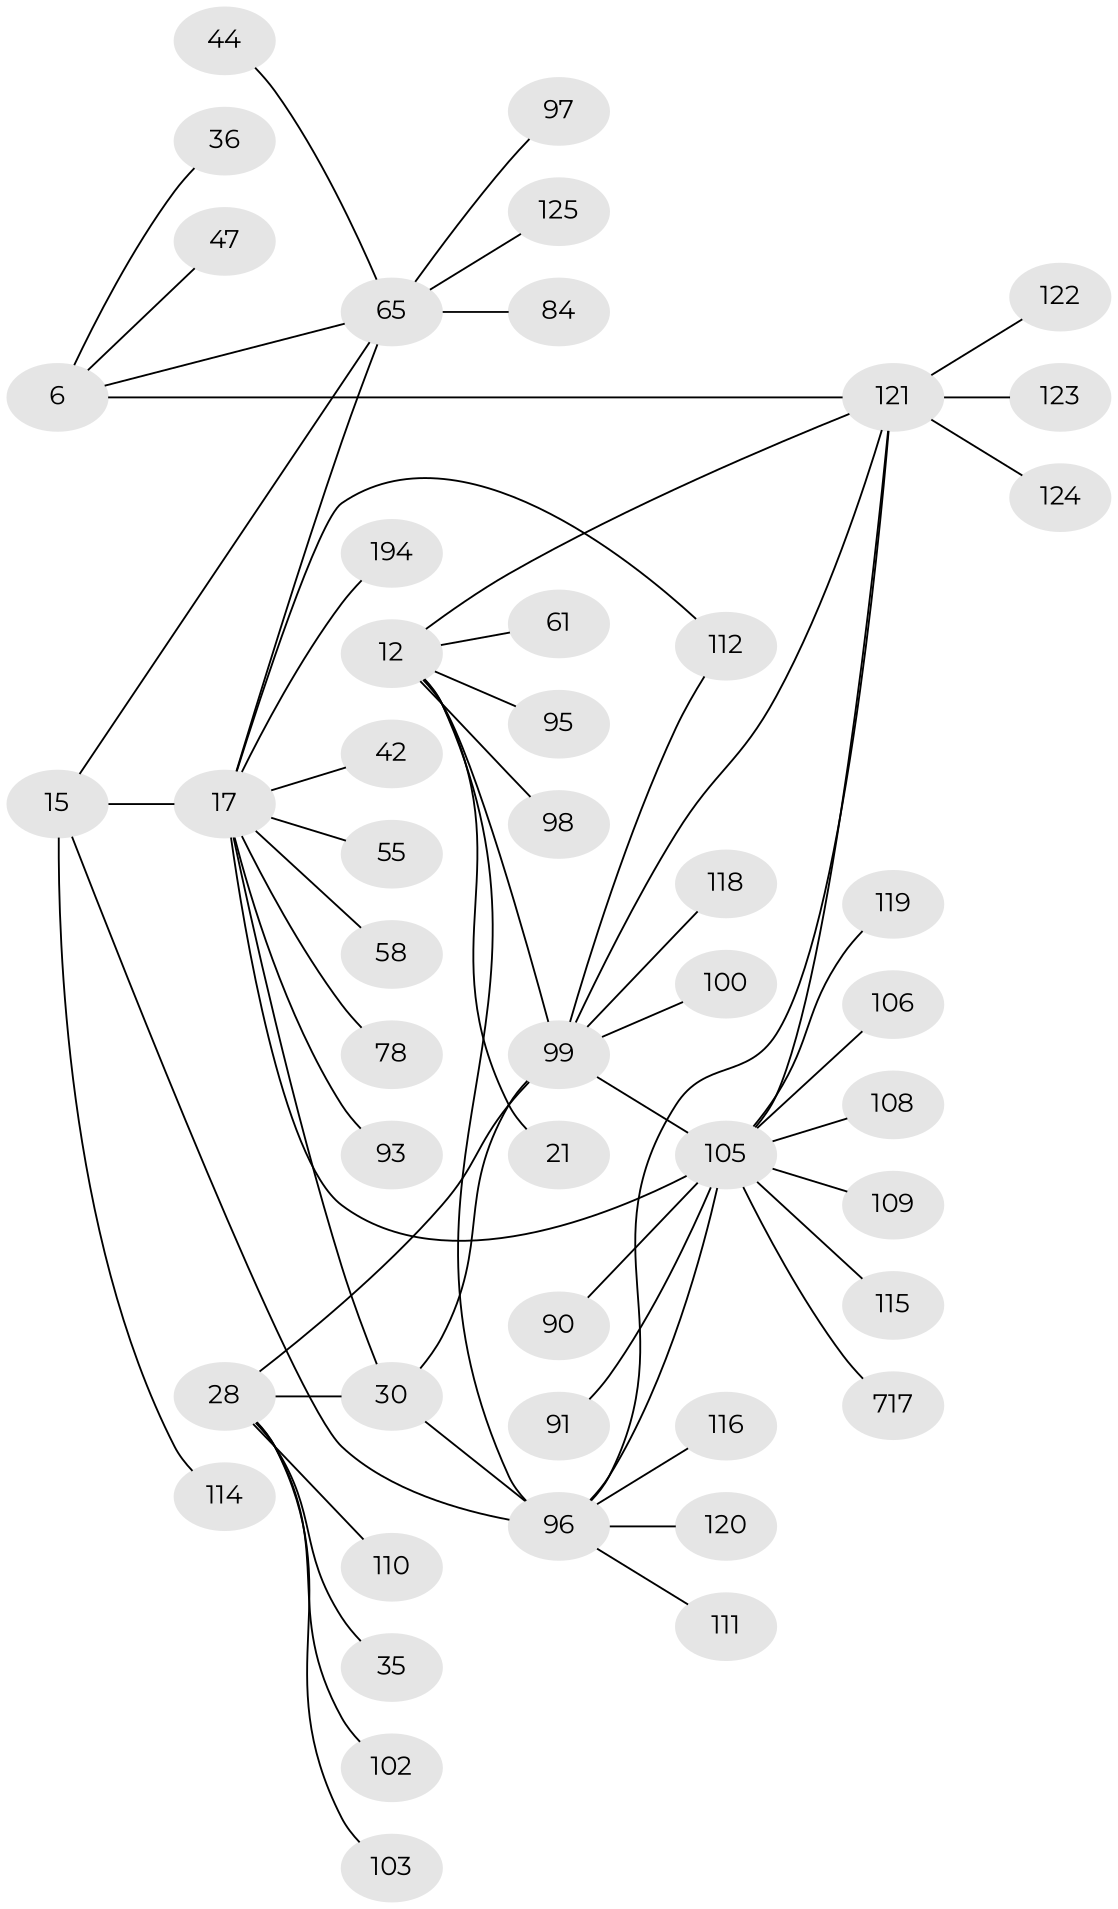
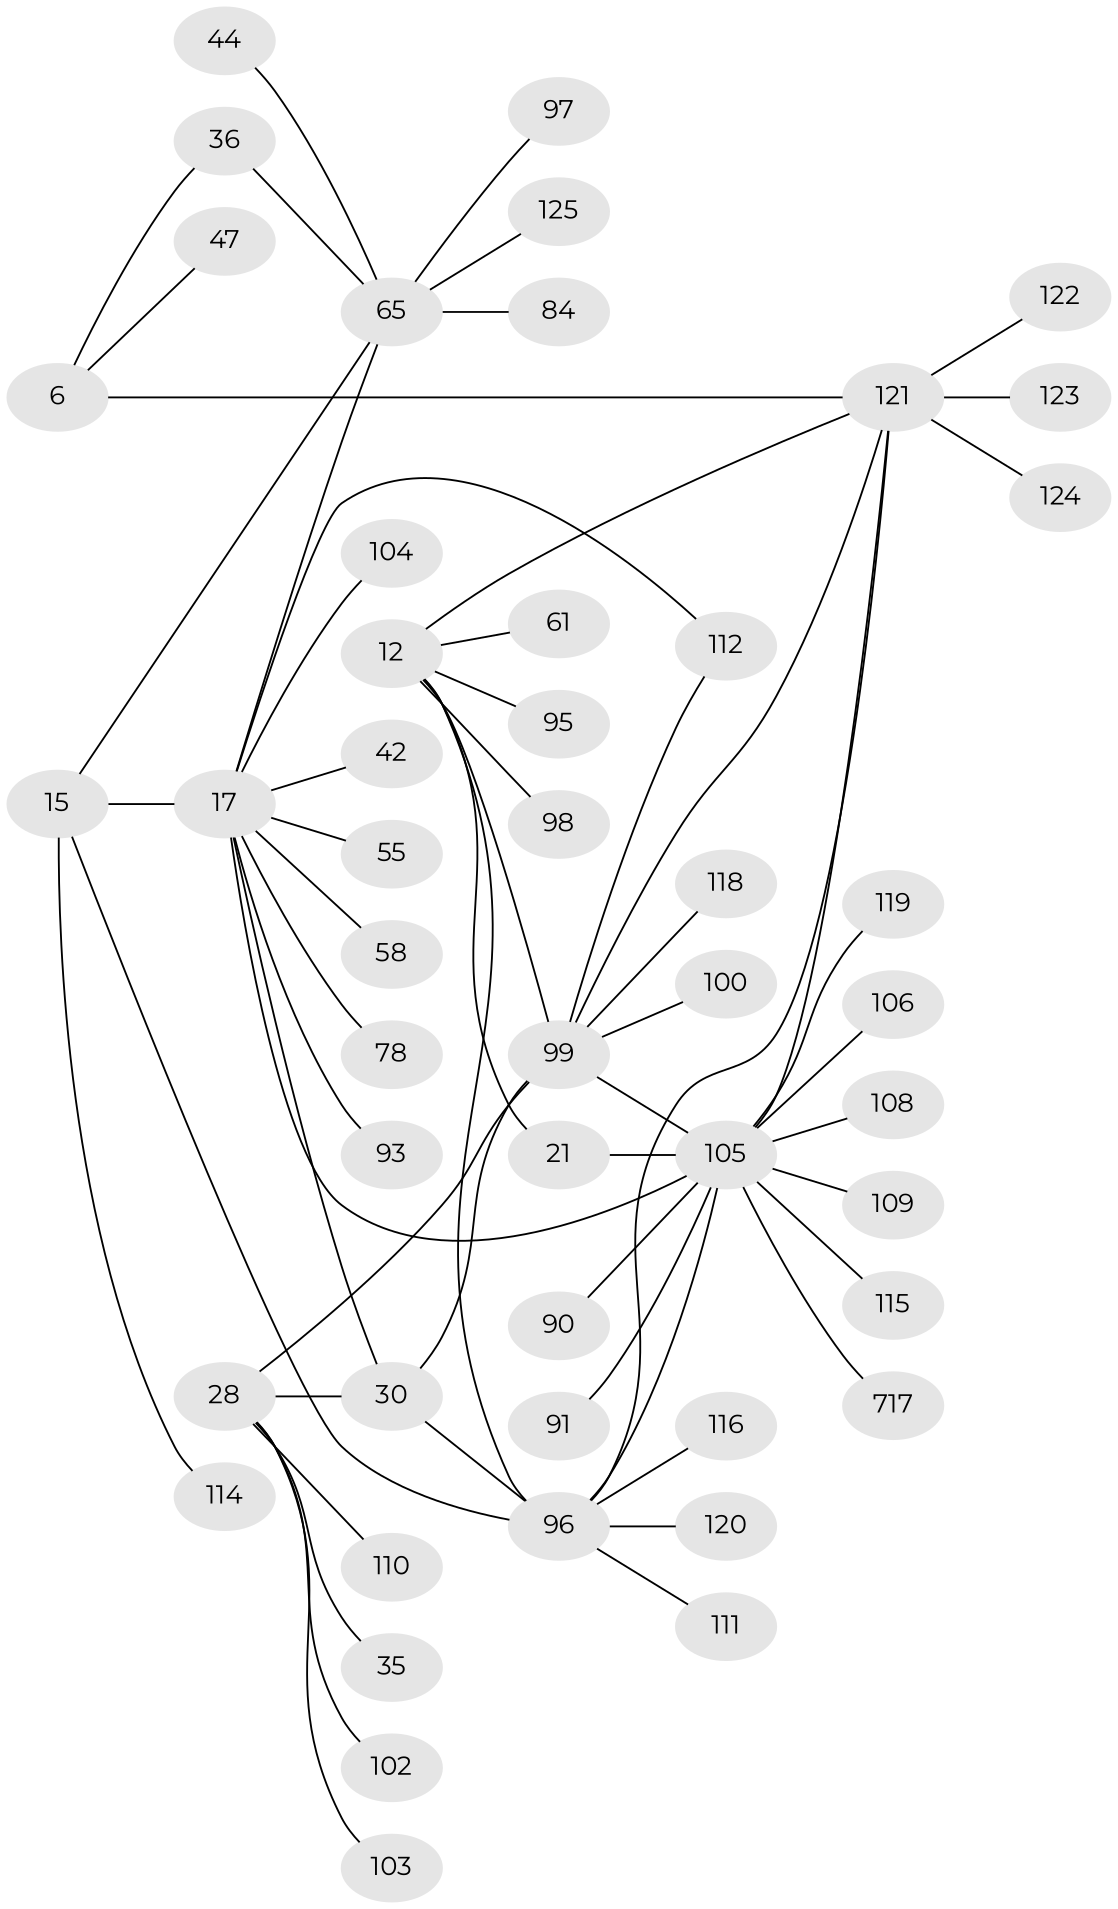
(225, 355) -> (308, 226)
(392, 553) -> (392, 553)
none -> (638, 1155)
